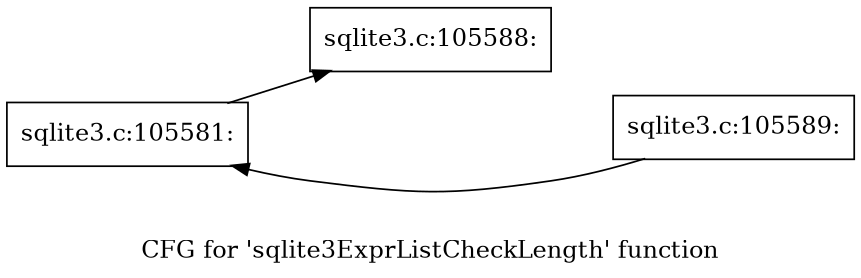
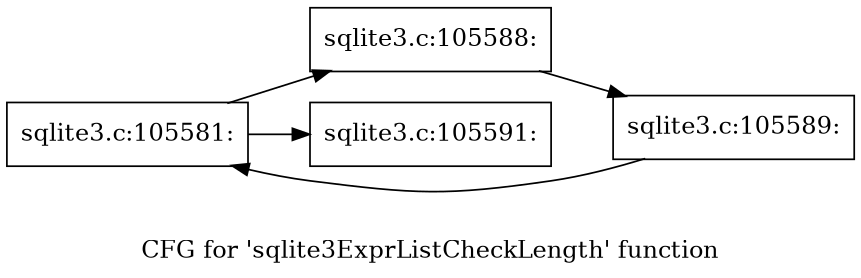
none -> (574, 81)
none -> (431, 134)
